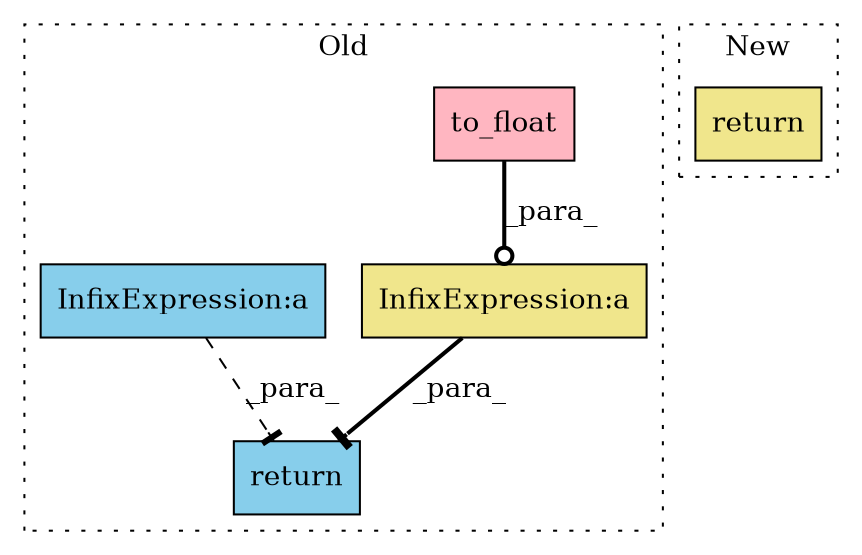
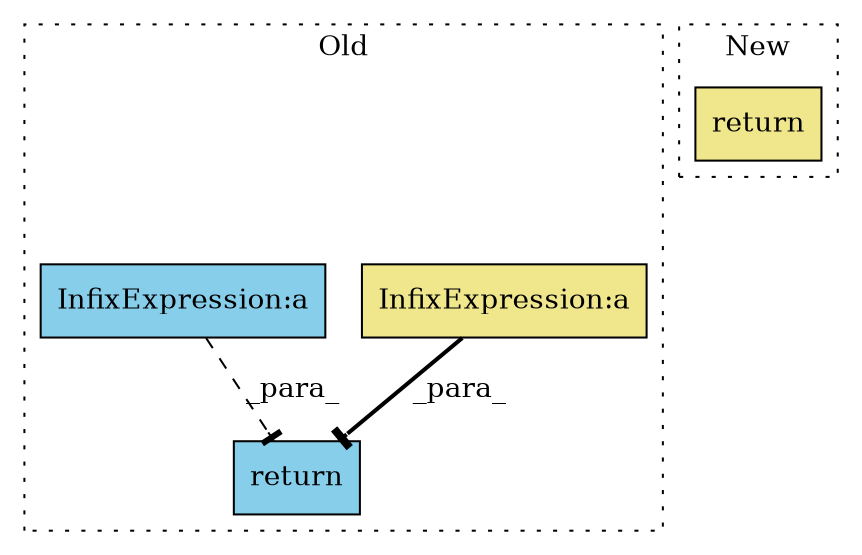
(504, 124) -> none
